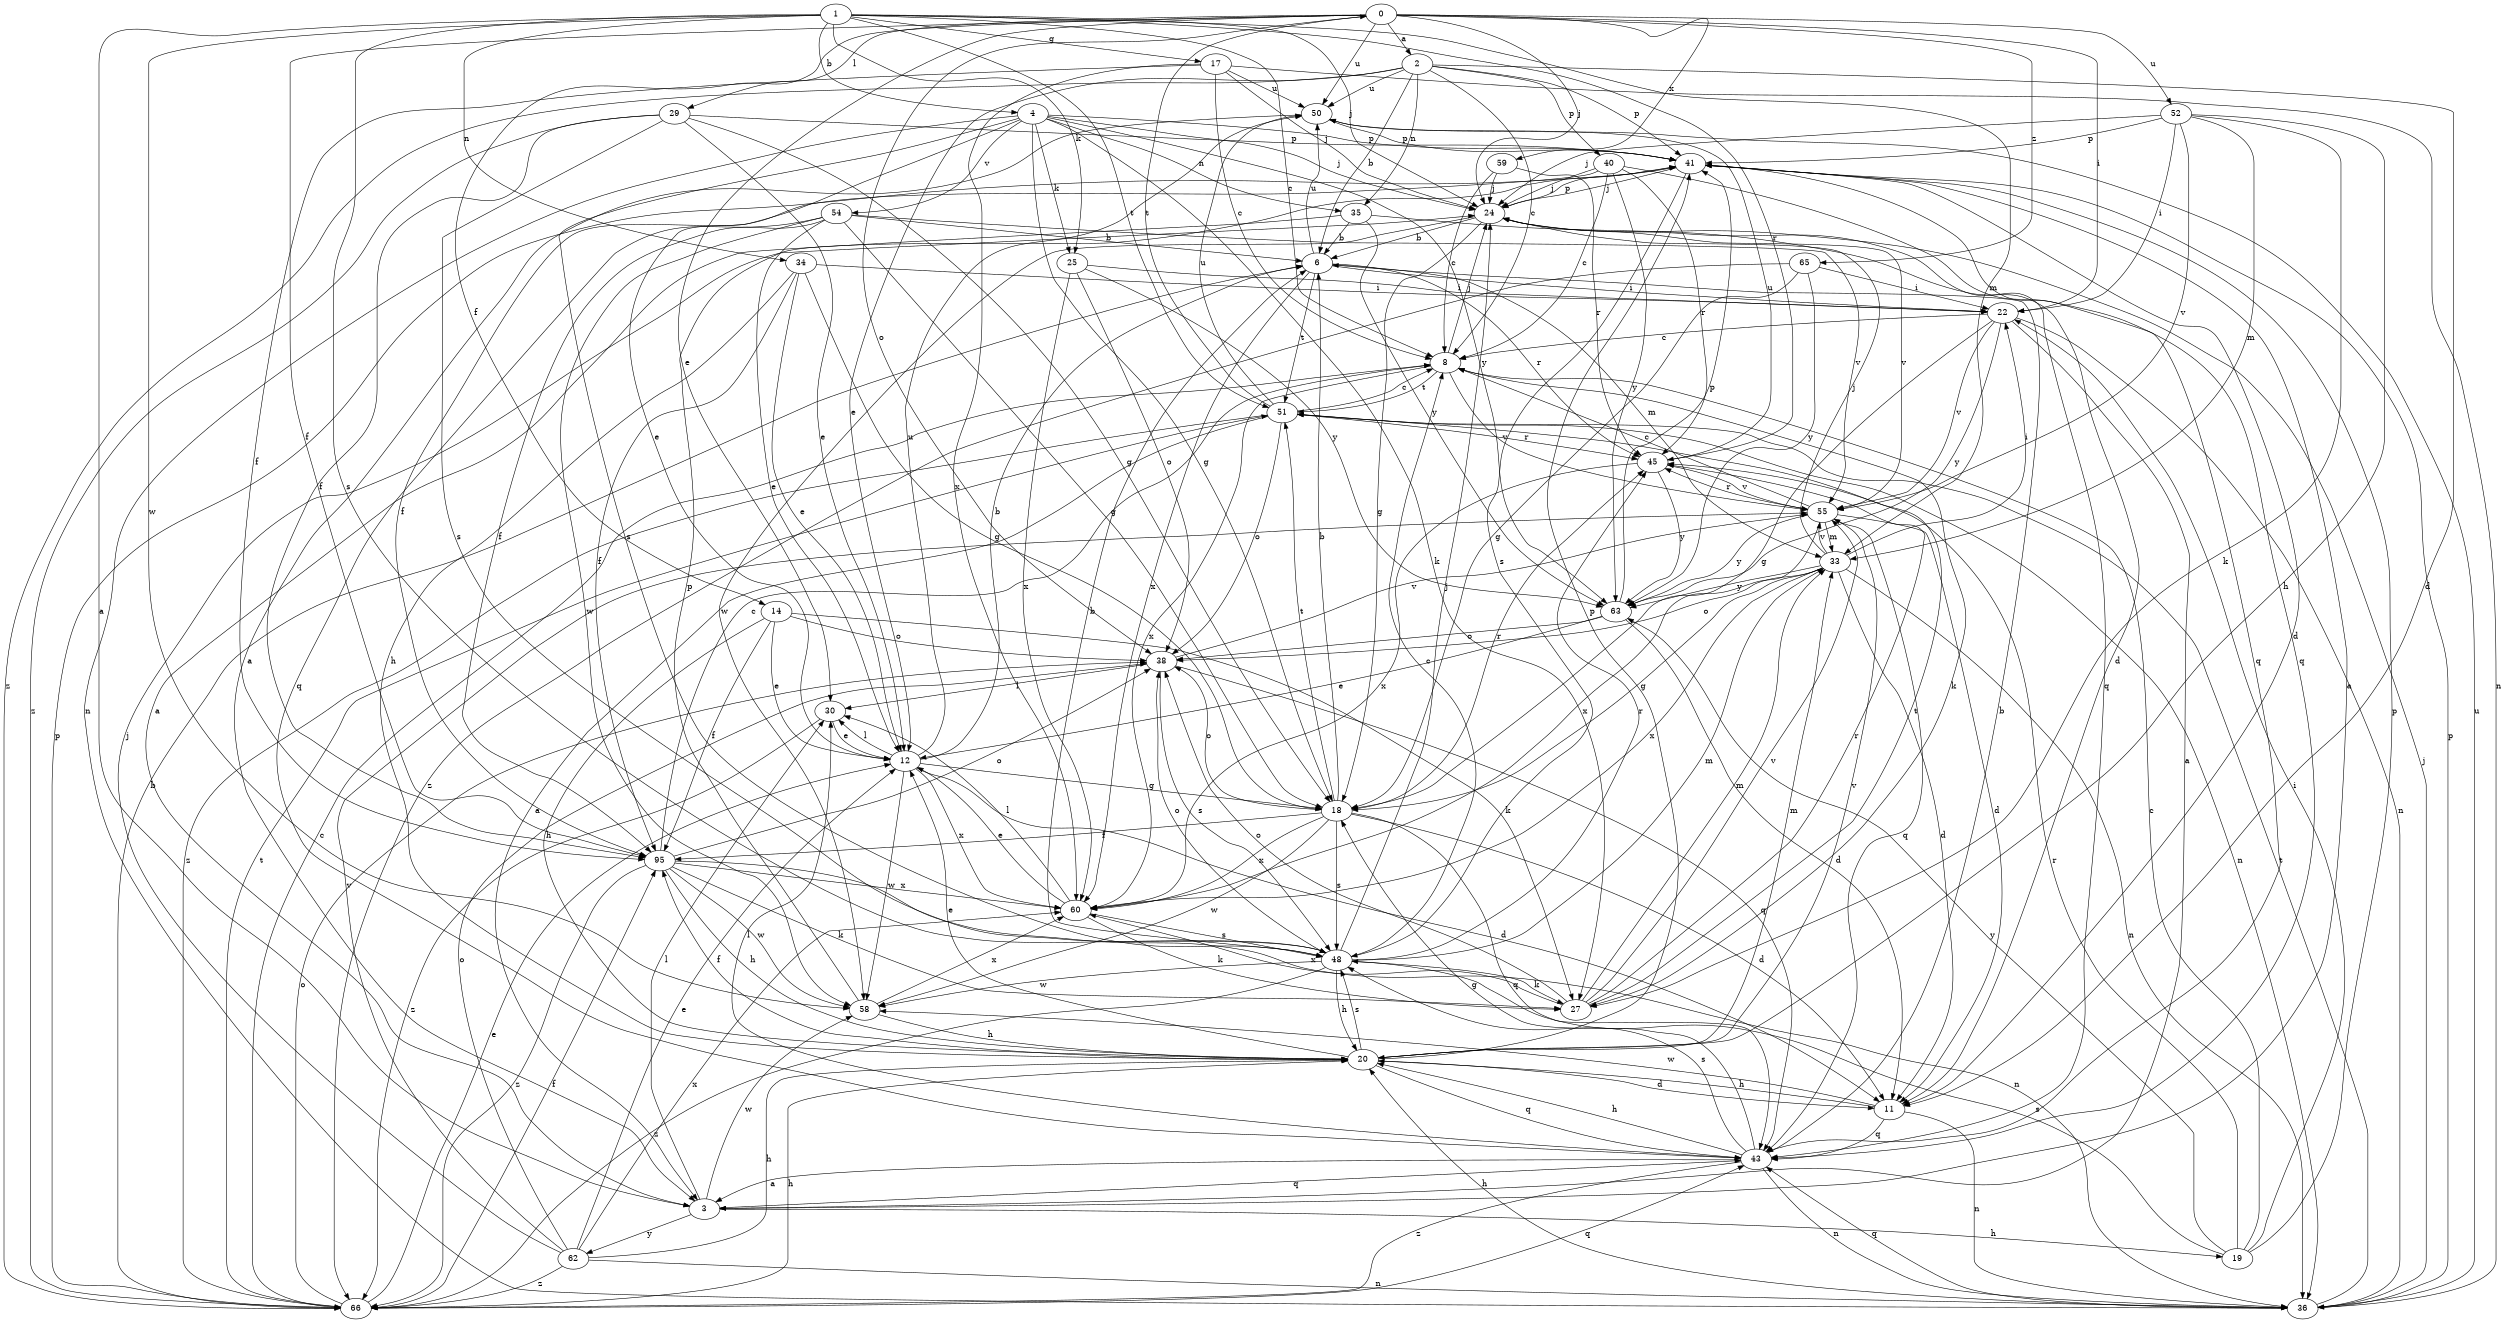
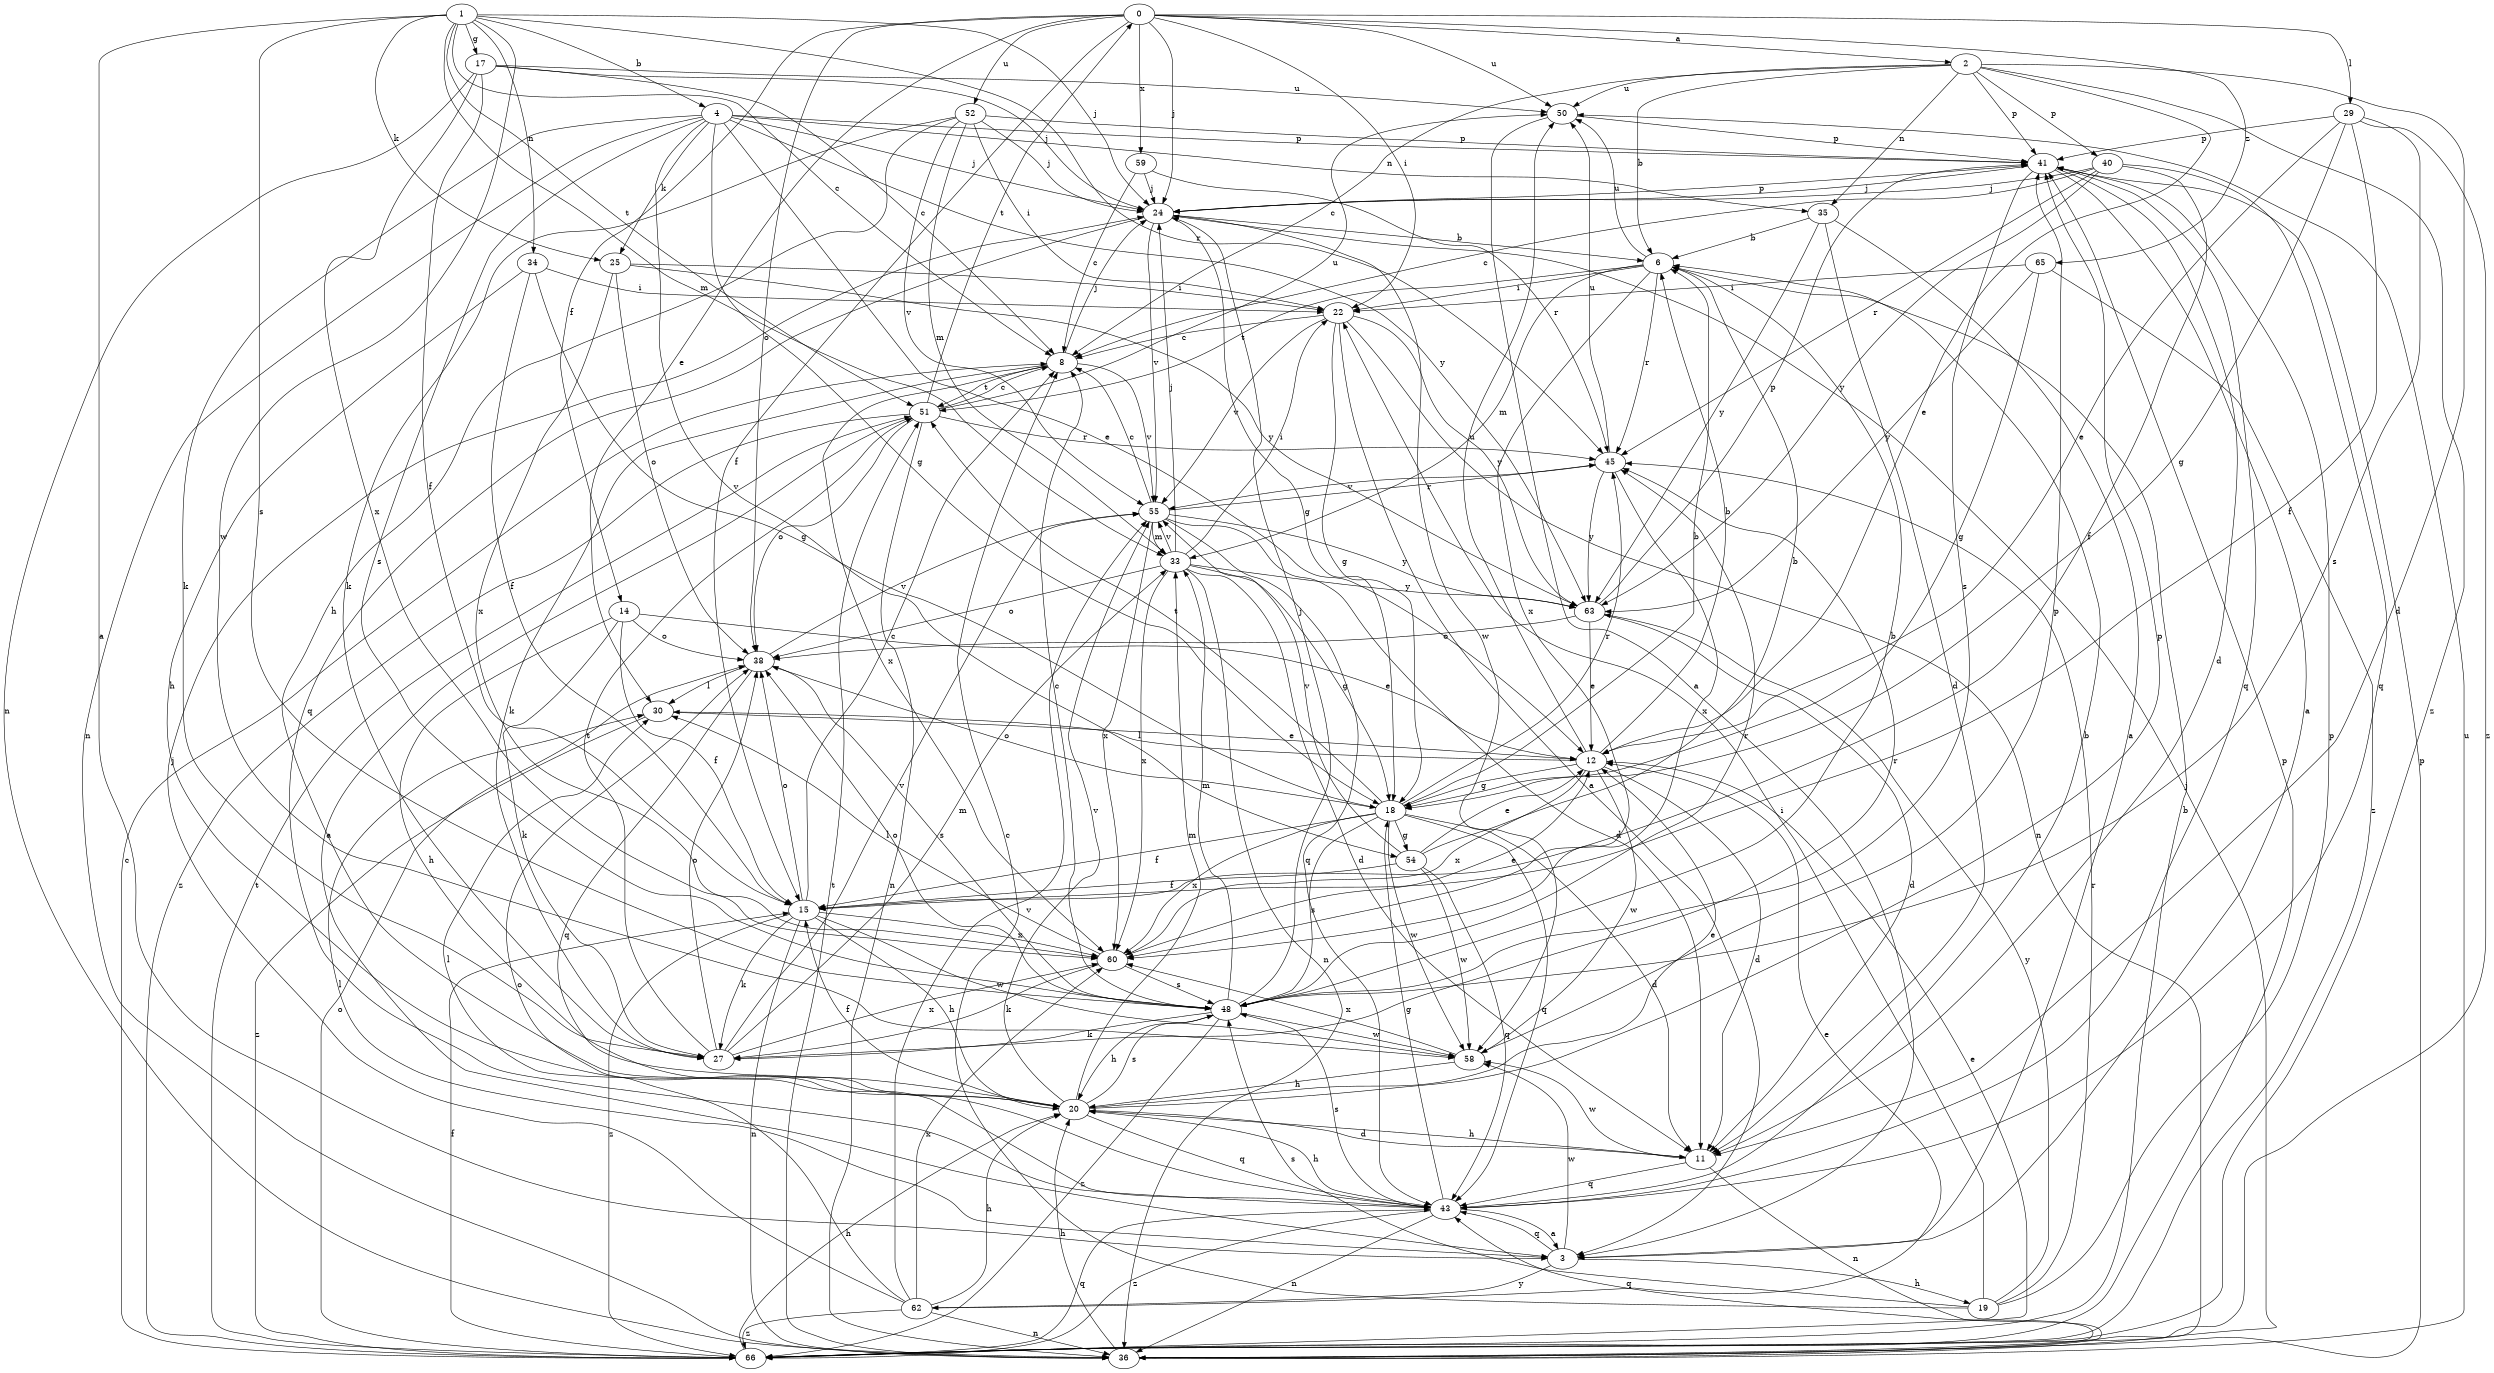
(1095, 505) -> (1400, 833)
(798, 519) -> none
(660, 861) -> (804, 910)
